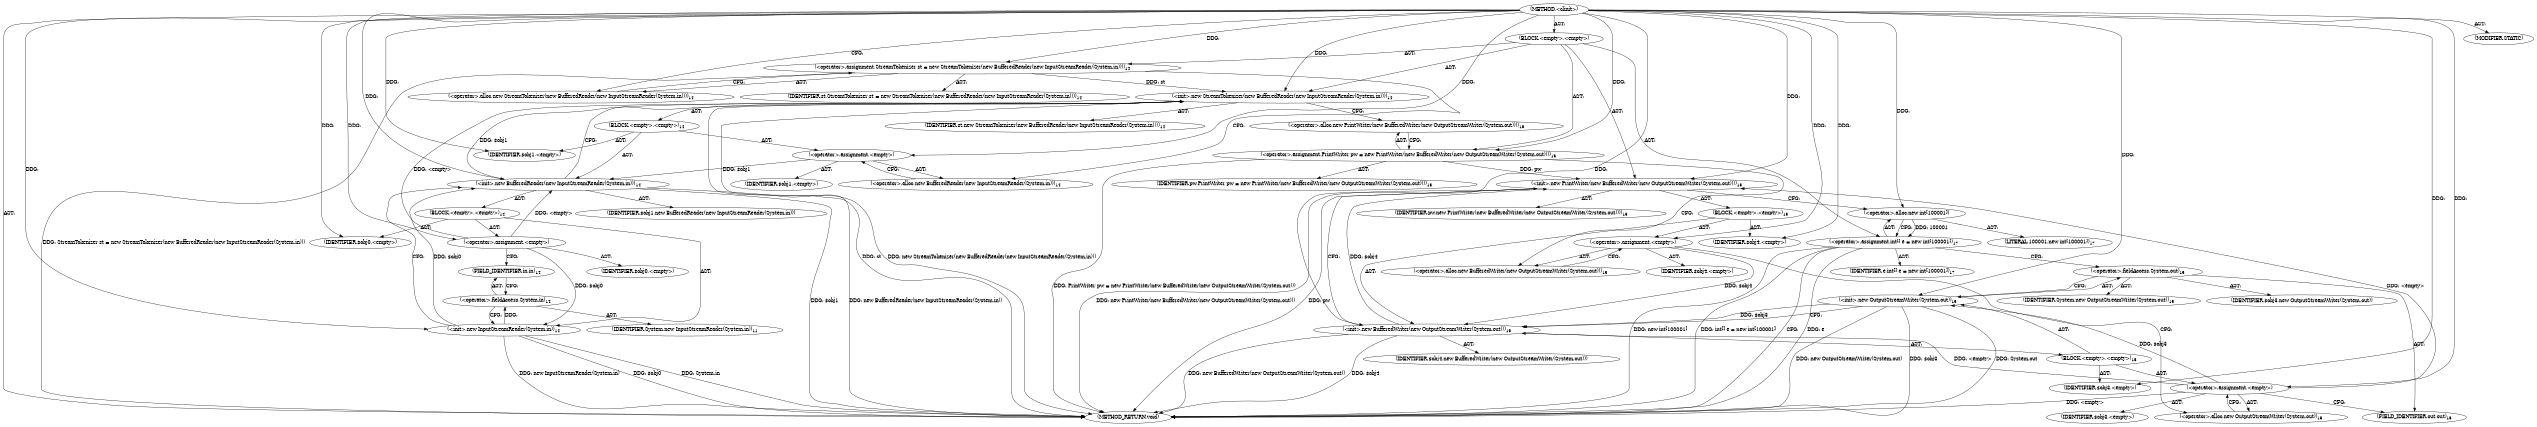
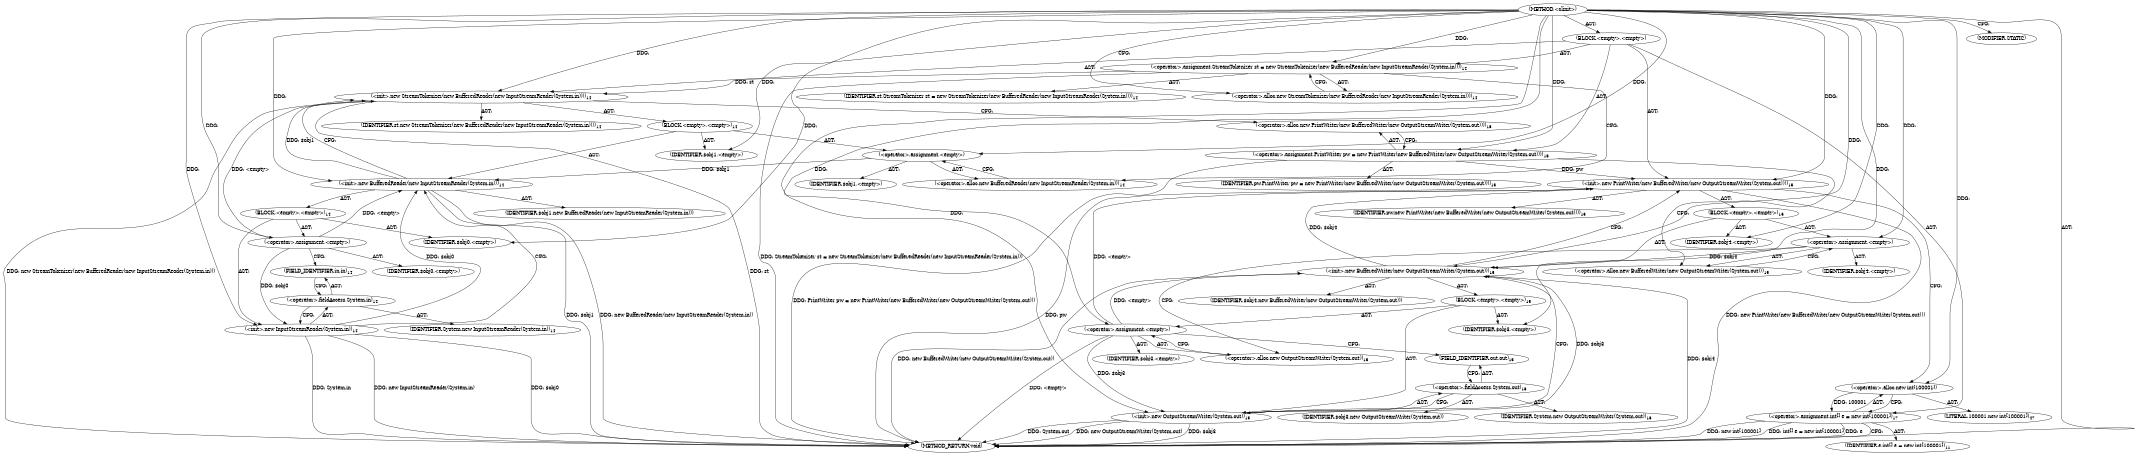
(2481, 24) -> (1984, 24)
(2093, 242) -> (2032, 417)
(2016, 257) -> (1467, 372)
(1952, 271) -> (1948, 446)
(512, 315) -> (329, 315)
(755, 330) -> (553, 330)
